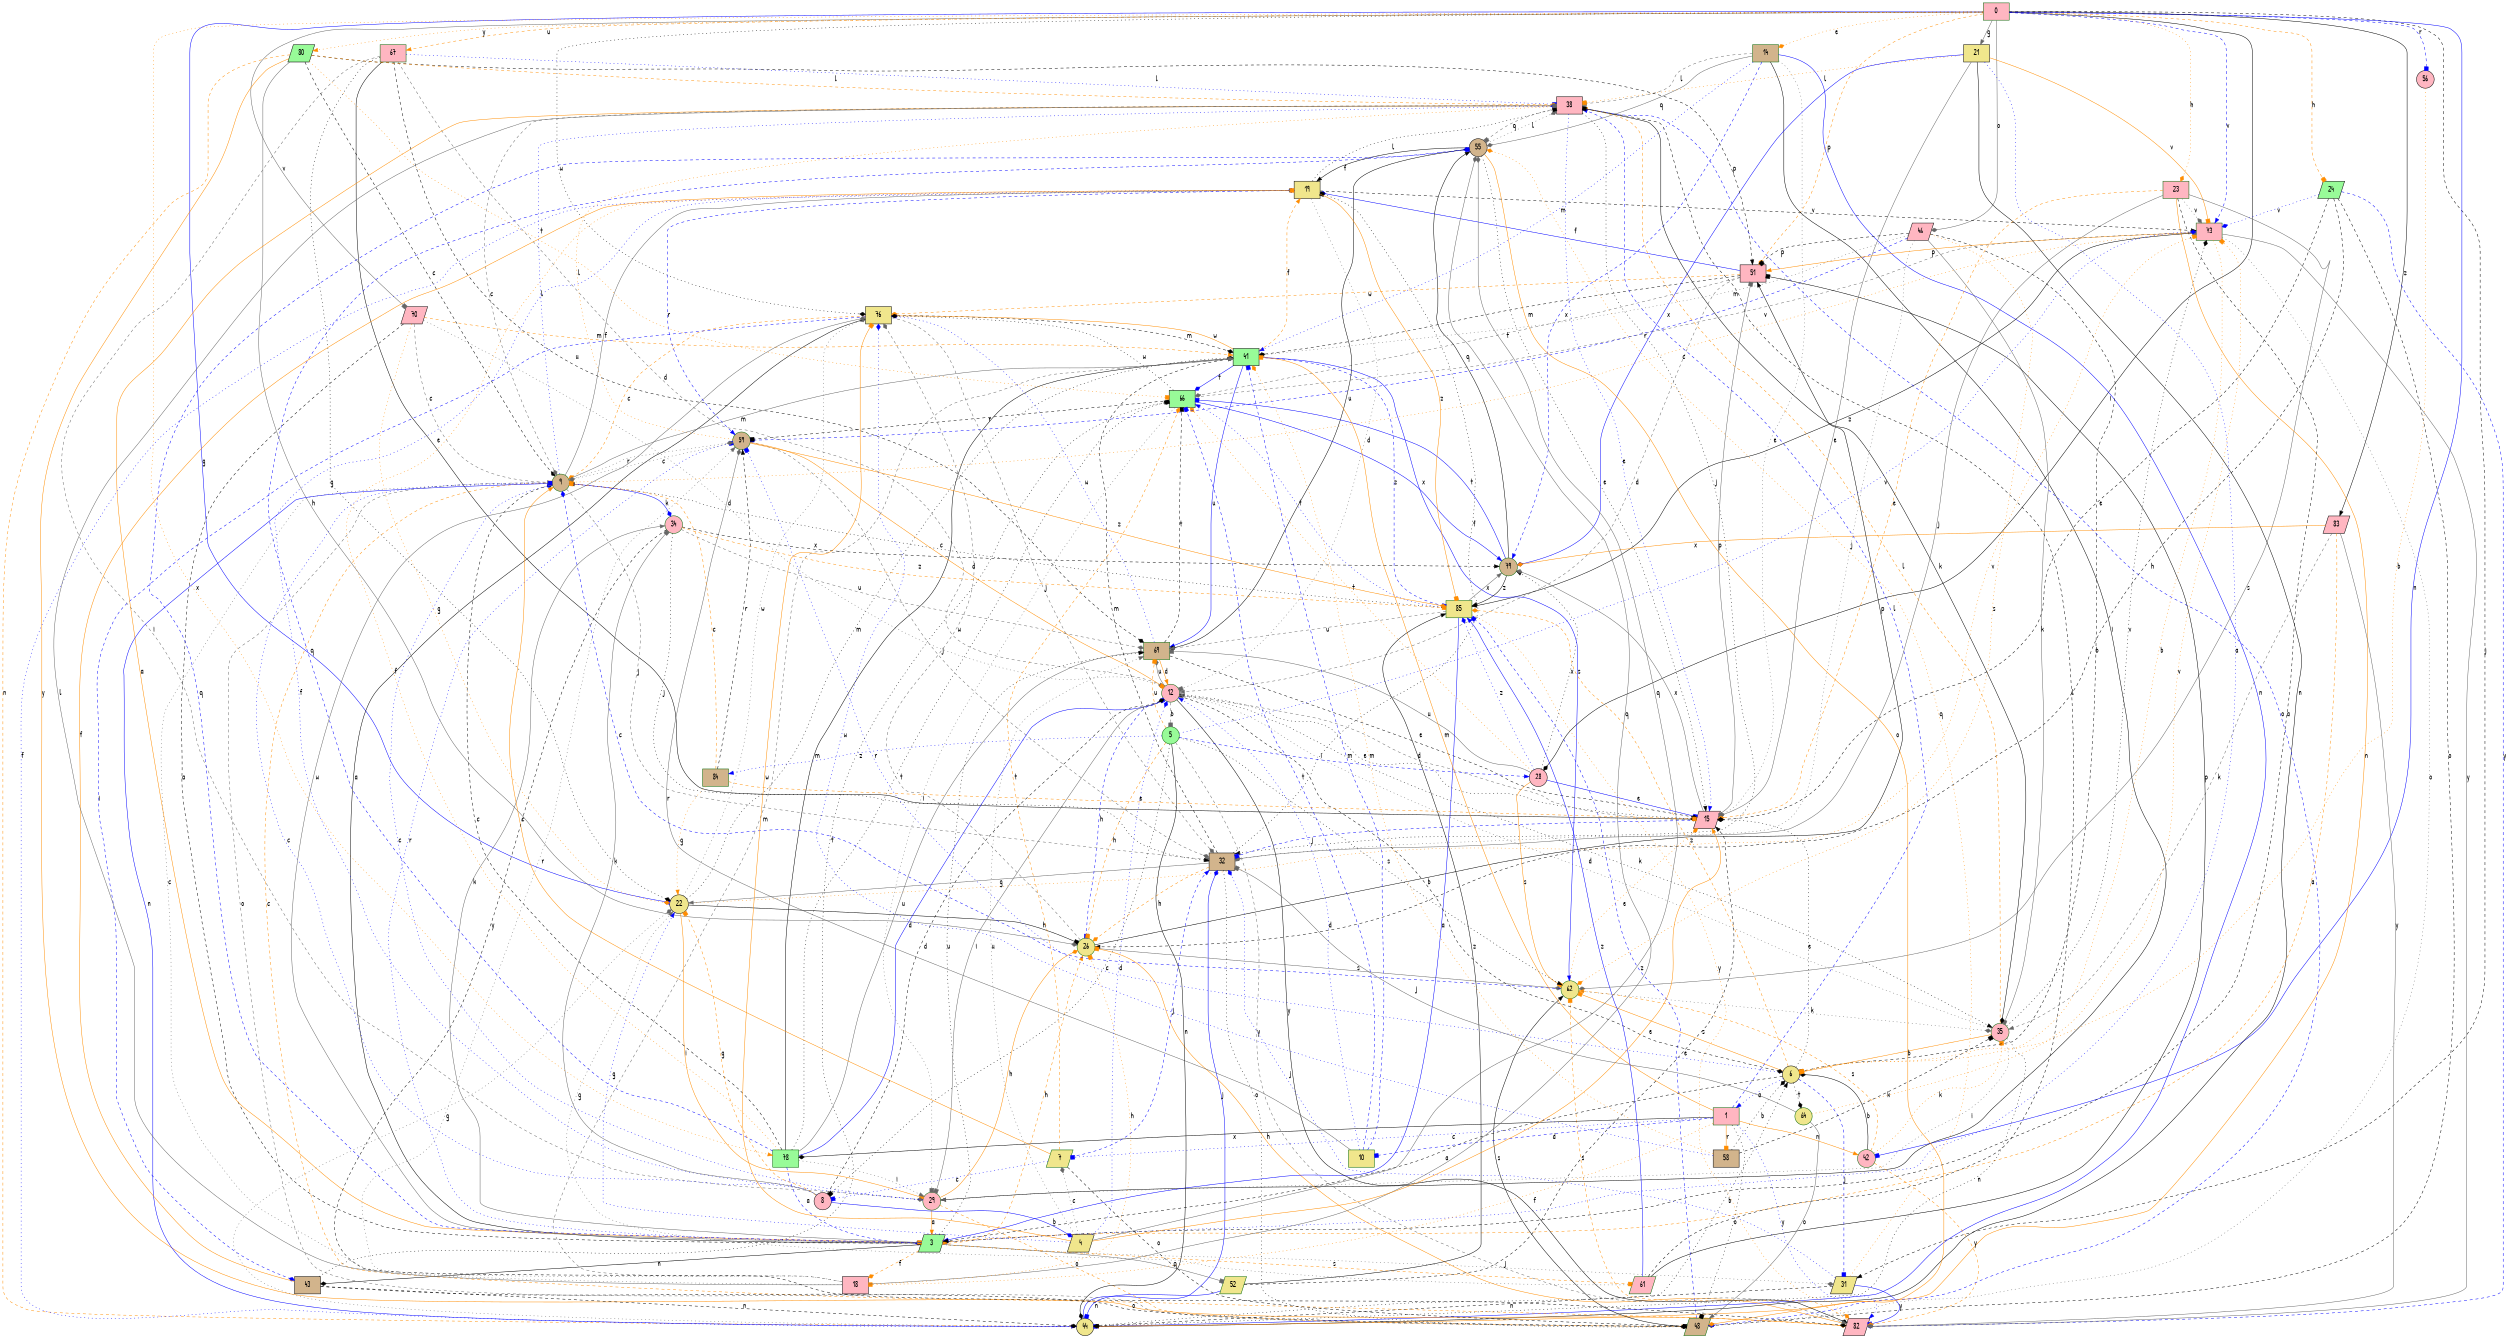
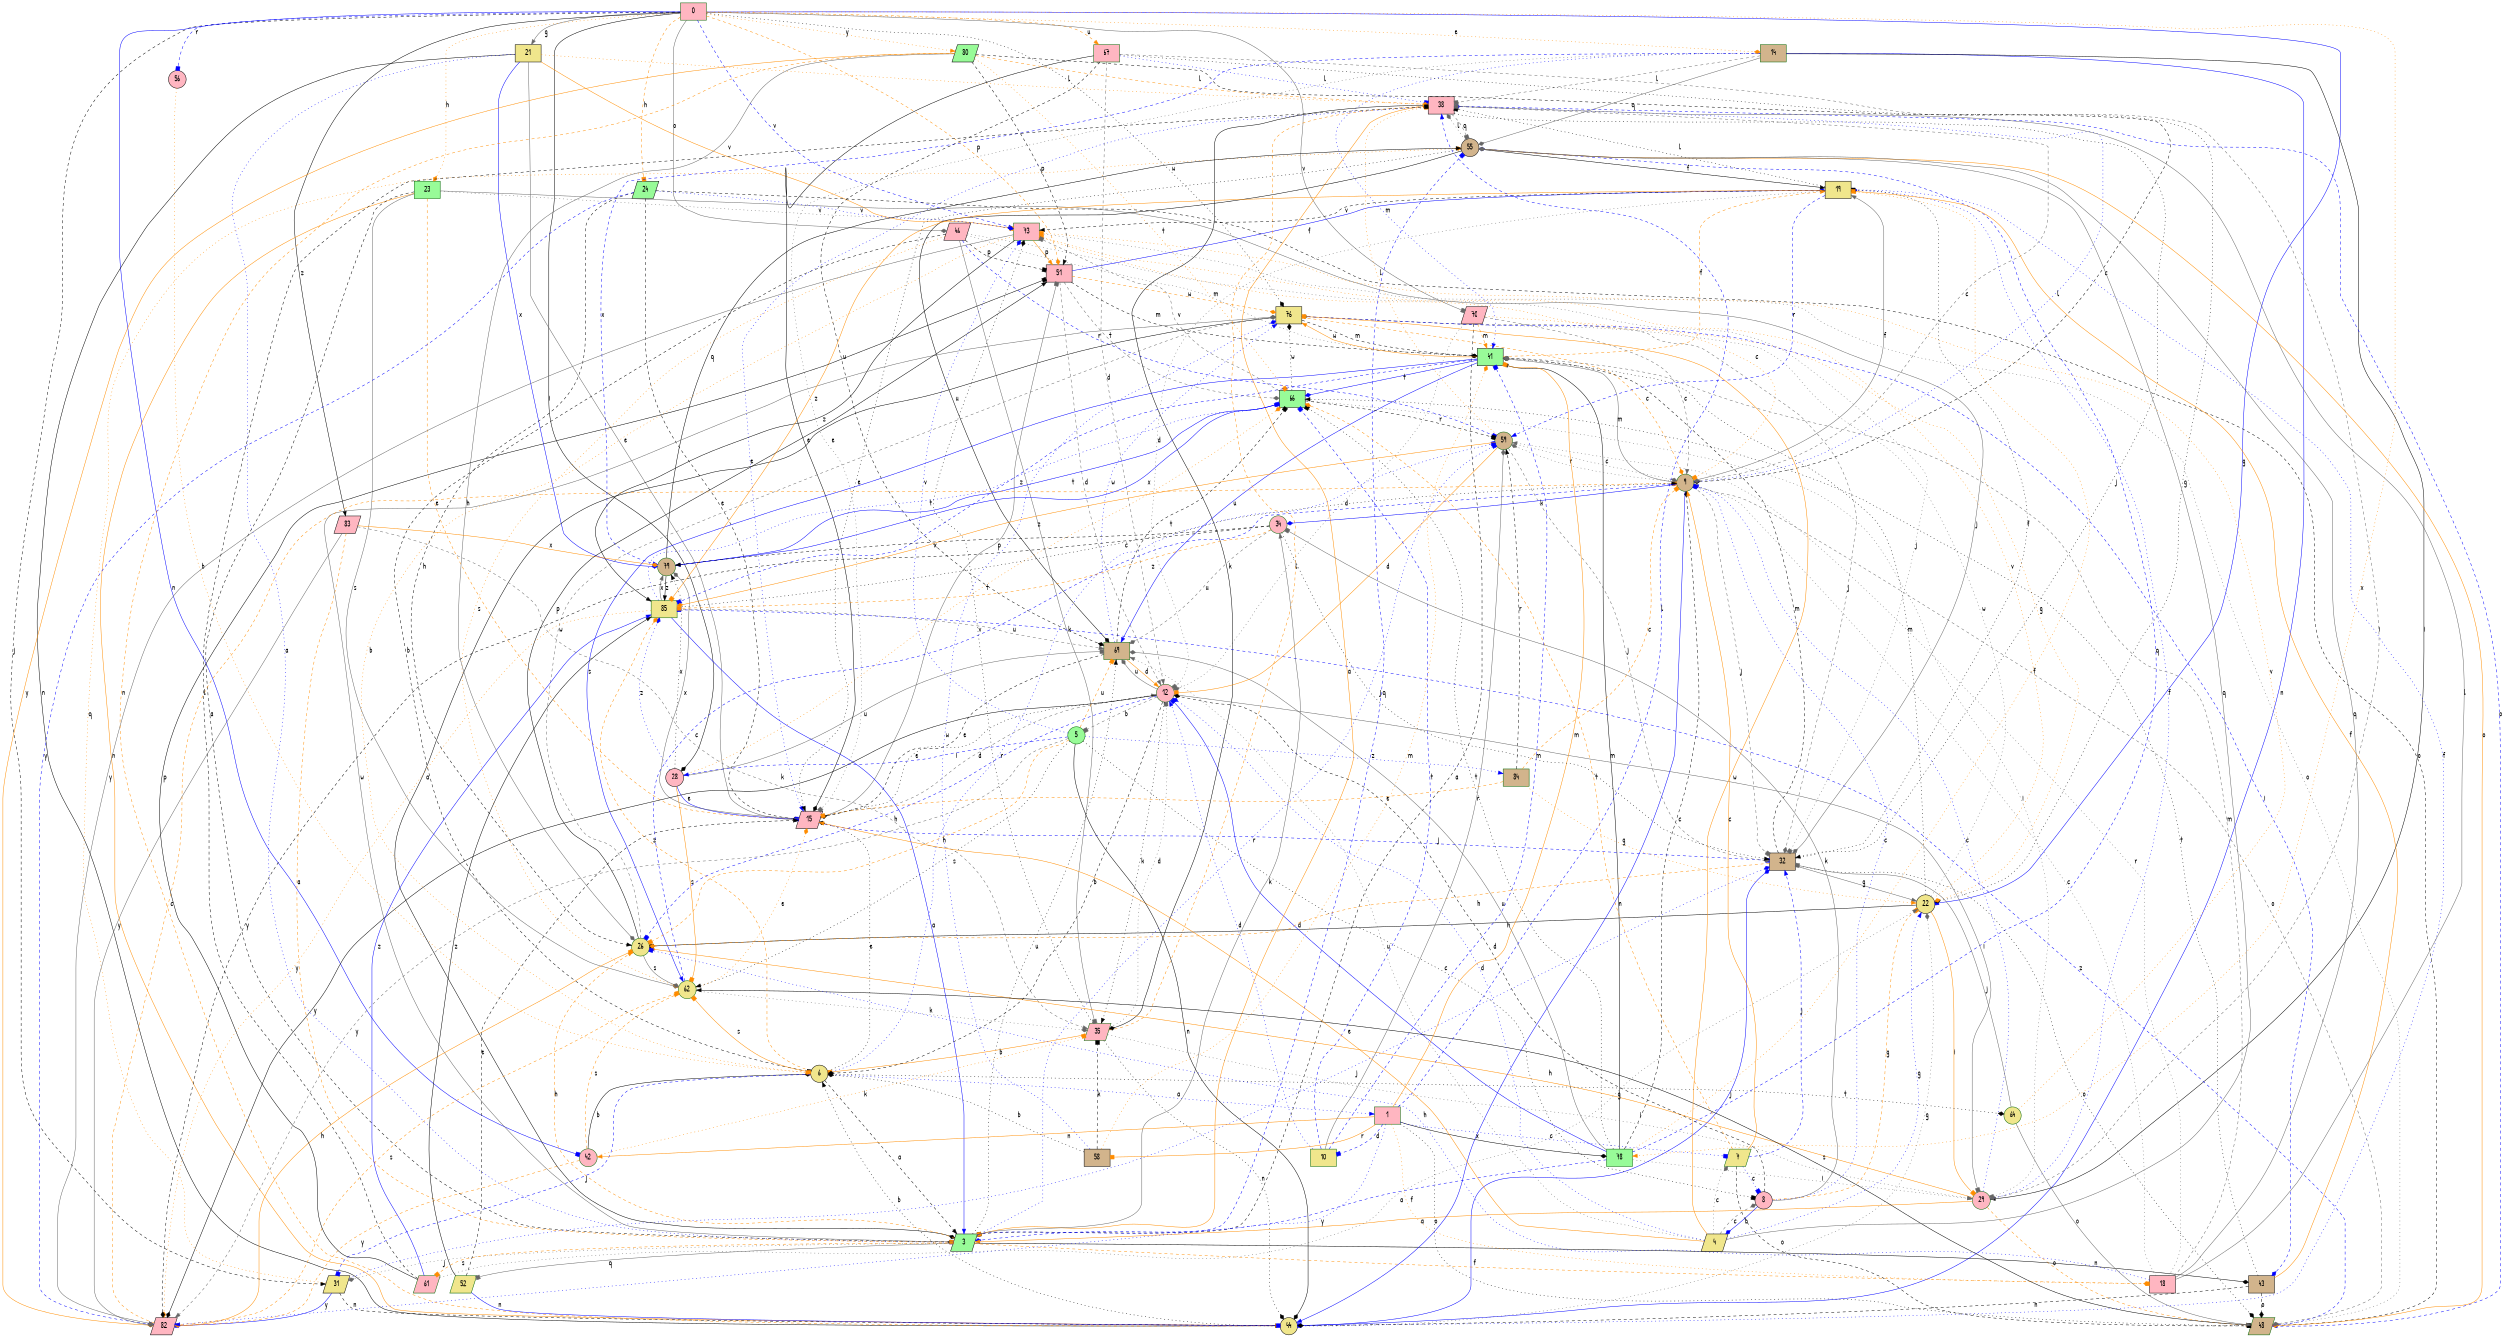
(2176, 190) -> (427, 190)
(2000, 1032) -> (1098, 1032)
none -> (1734, 1218)
(1119, 1224) -> (1420, 1121)
